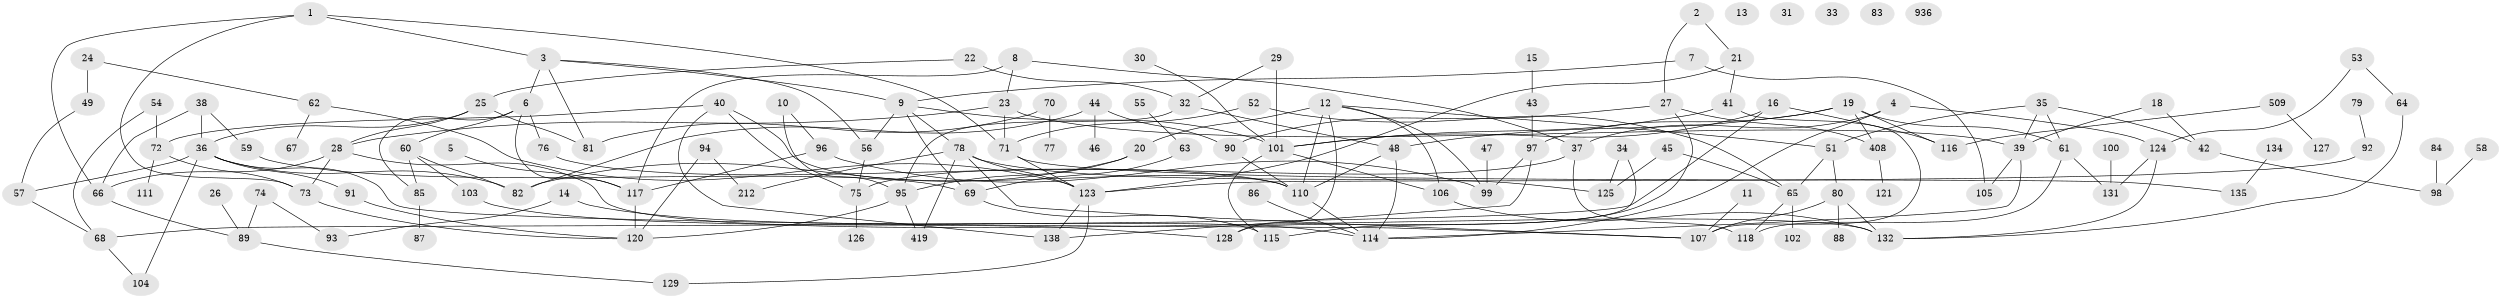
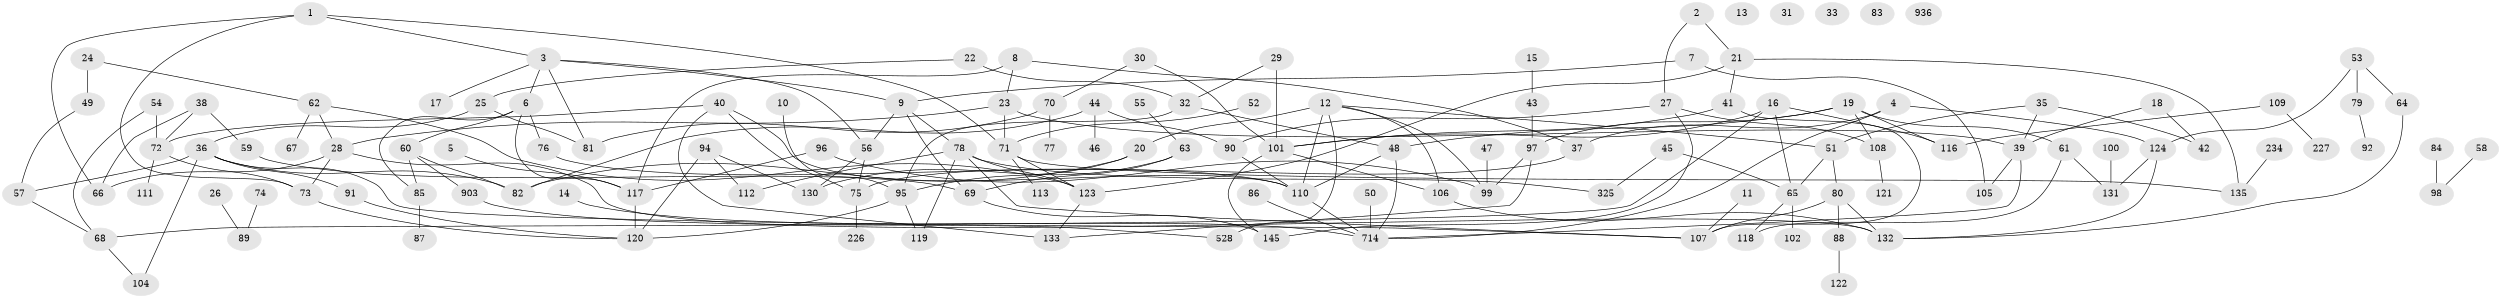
none -> (2025, 66)
none -> (1101, 78)
none -> (2357, 81)
none -> (436, 104)
(2278, 104) -> (2278, 104)
(1585, 118) -> (1784, 154)
(1178, 123) -> none
(202, 127) -> (179, 126)
(2053, 127) -> none
(383, 132) -> (328, 130)
(807, 132) -> none
(1622, 149) -> none
(1878, 149) -> (1878, 149)
(2274, 149) -> (2274, 149)
(2321, 149) -> (2321, 149)
(2320, 174) -> none
(2044, 177) -> none
(470, 194) -> (470, 194)
(747, 194) -> (747, 194)
none -> (810, 194)
none -> (1040, 194)
none -> (1371, 194)
(1606, 194) -> (1606, 194)
(163, 219) -> none
(1633, 221) -> none
(332, 239) -> none
(856, 239) -> (856, 239)
(920, 239) -> (920, 239)
(1052, 239) -> (1052, 239)
(1225, 239) -> (1225, 239)
(1272, 239) -> (1272, 239)
(1371, 239) -> (1371, 239)
(671, 284) -> none
none -> (1839, 284)
